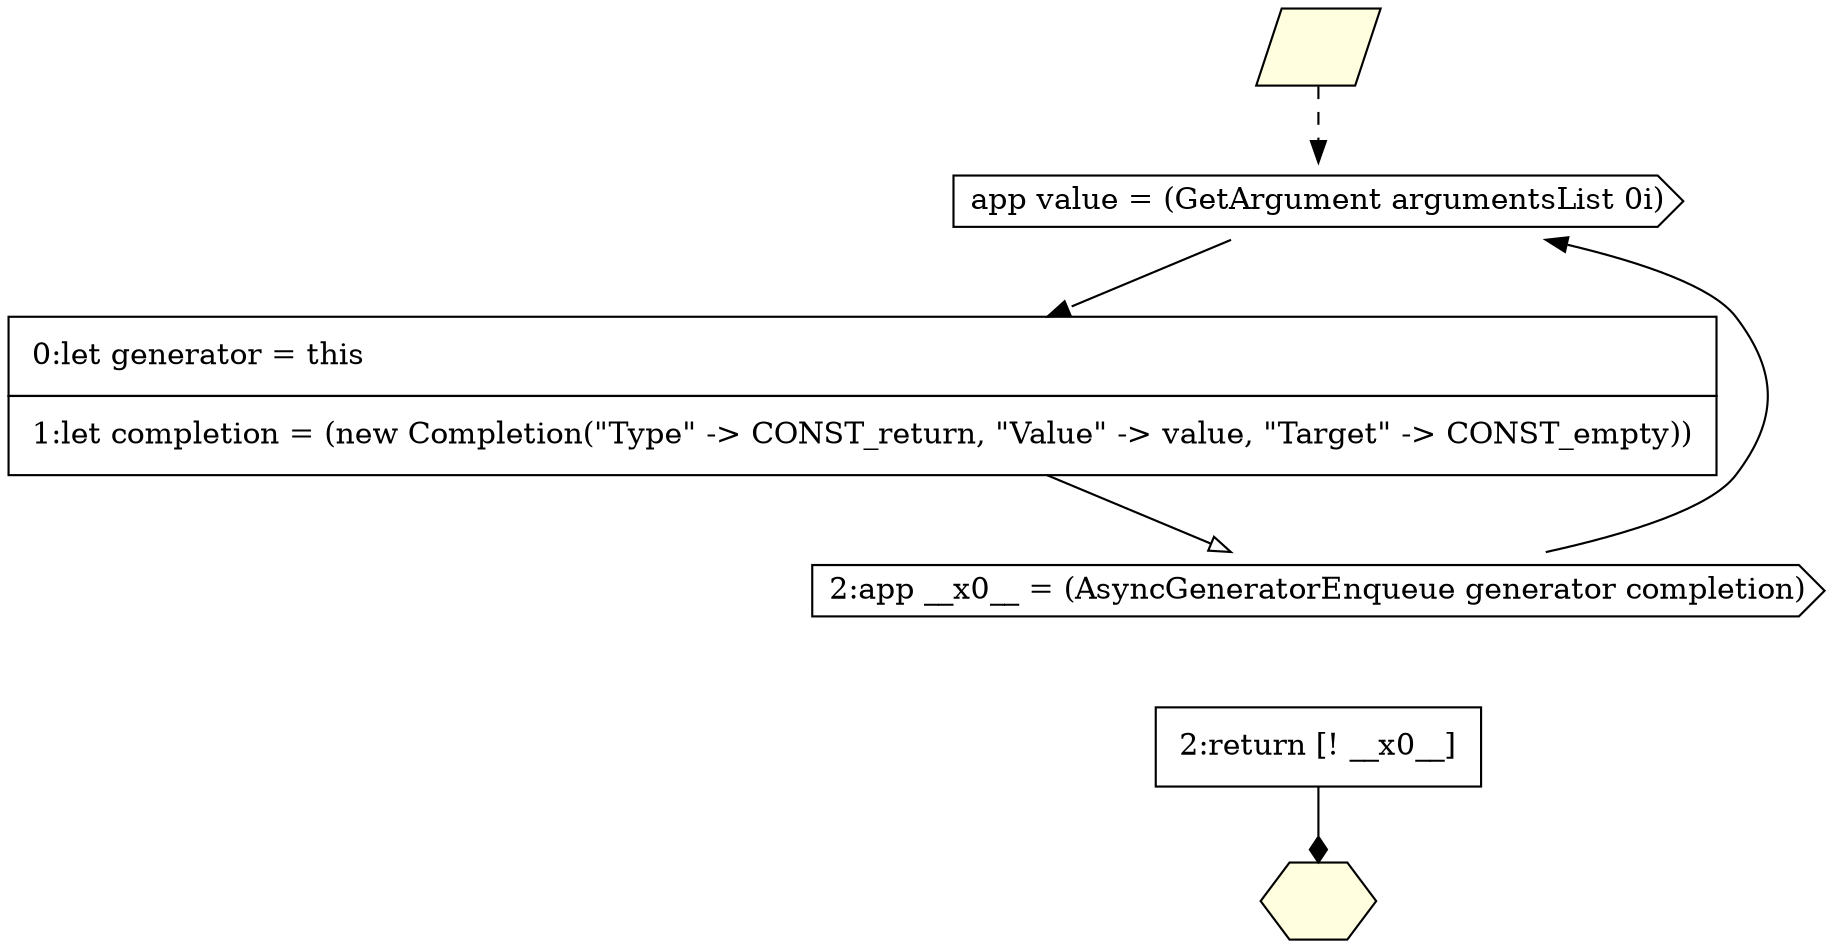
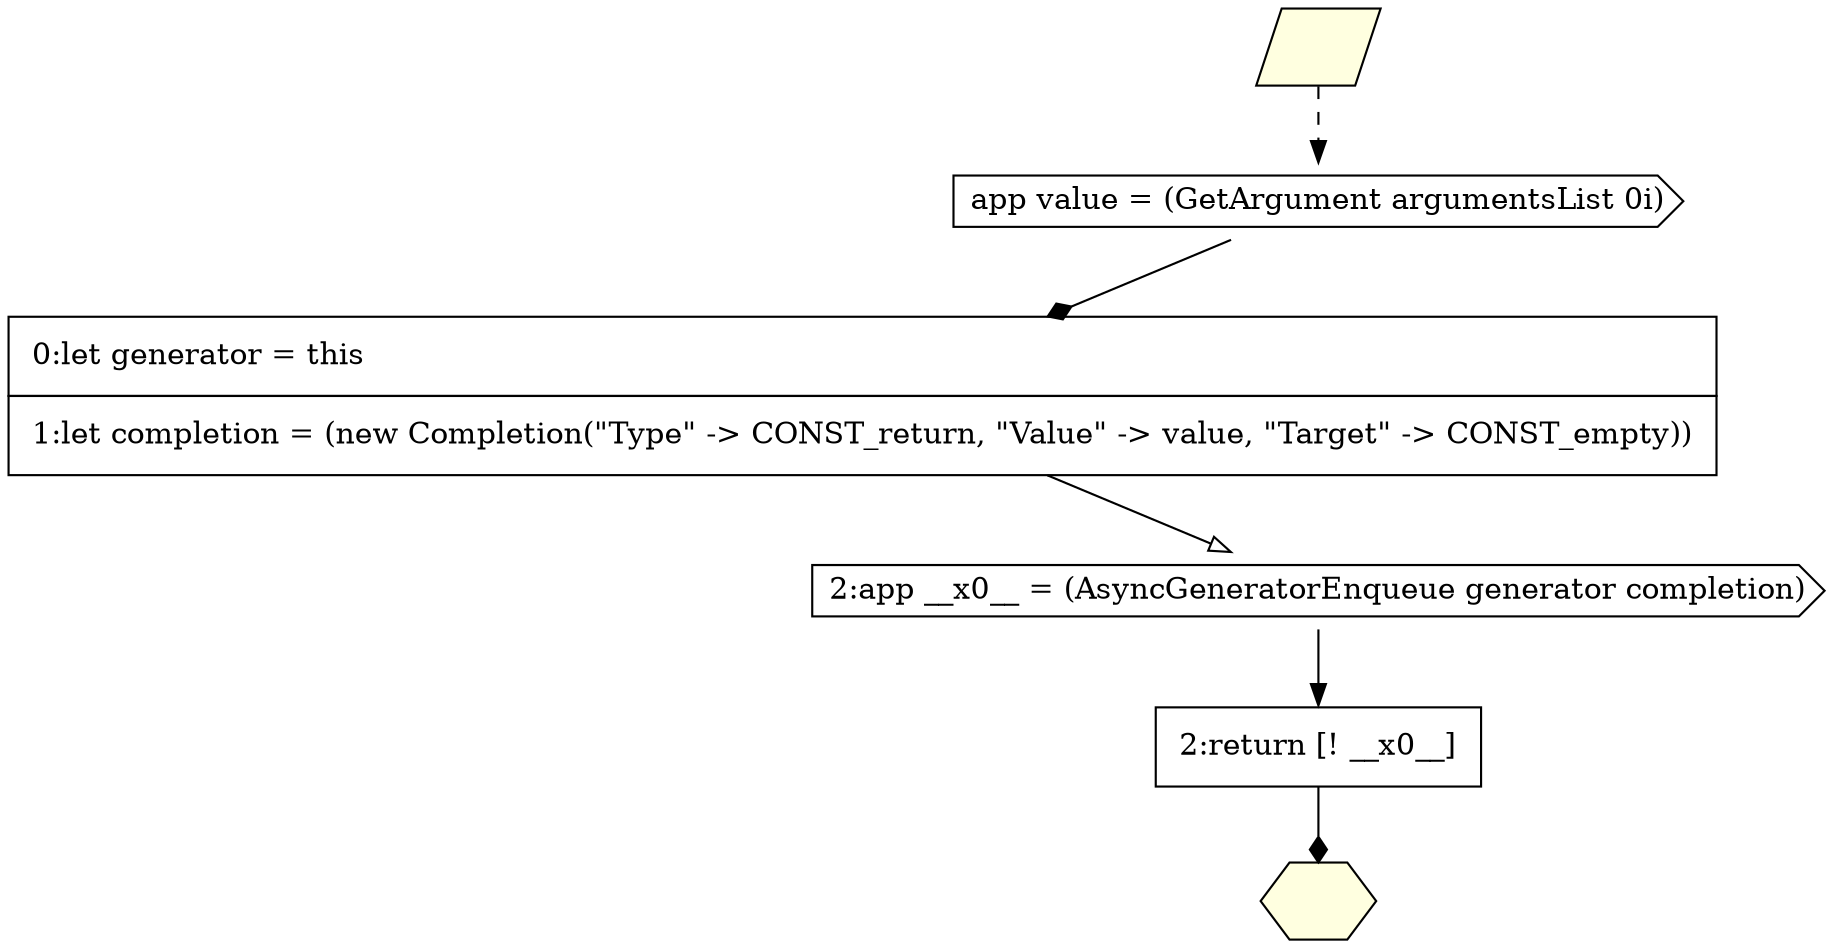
(1151, 273) -> (1151, 273)
(1767, 407) -> (1318, 657)
